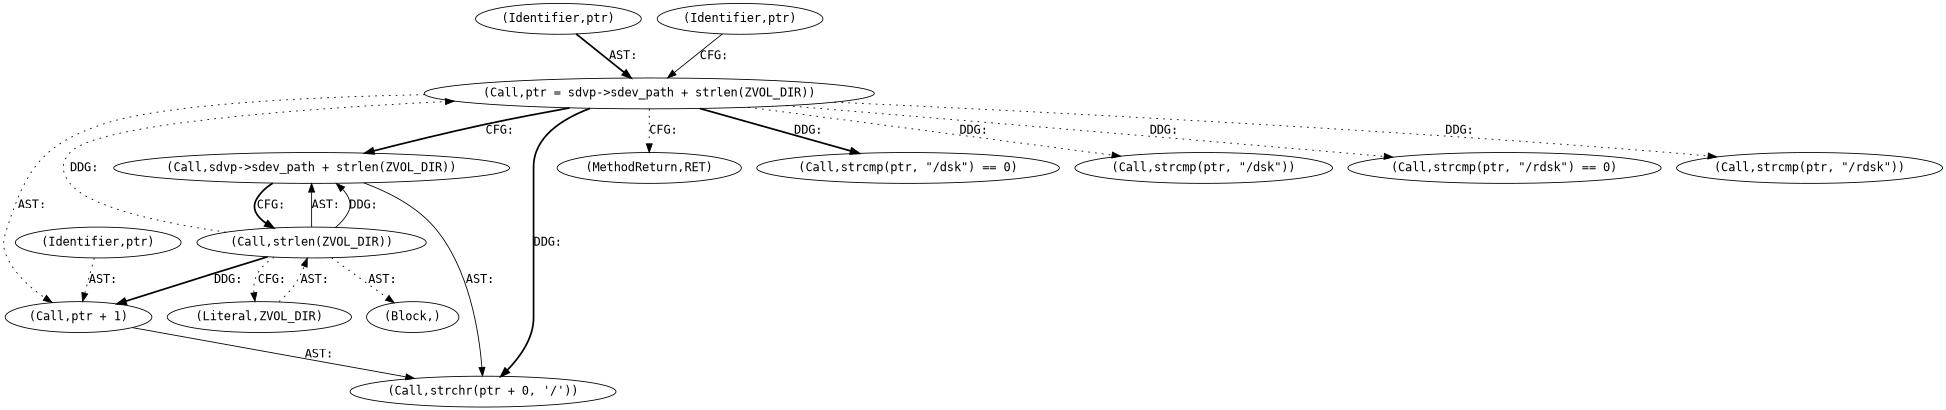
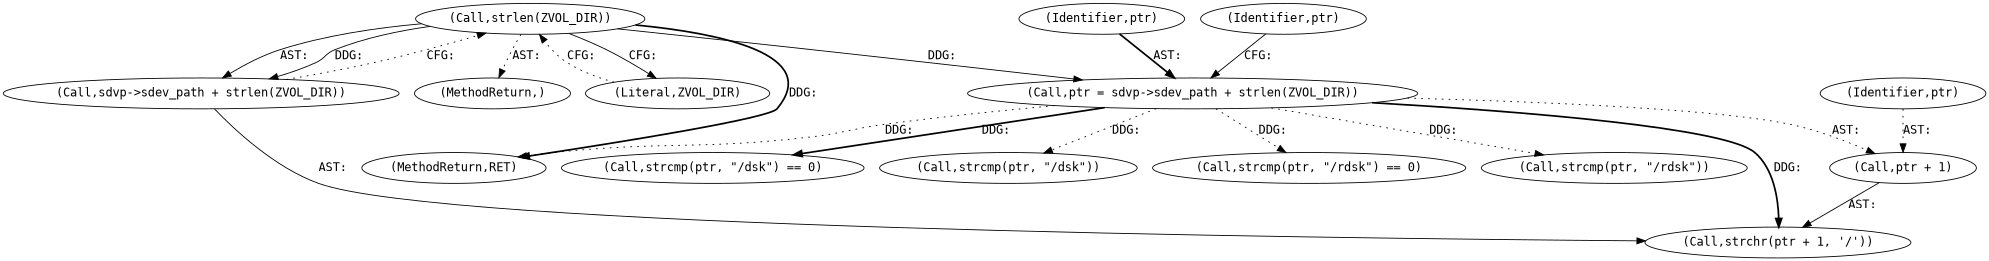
(156, 127) -> (846, 53)
(471, 127) -> none
(667, 131) -> (903, 131)
(255, 202) -> (383, 61)
(259, 272) -> (610, 51)
(196, 279) -> (752, 117)
(318, 280) -> (585, 56)
(413, 317) -> (493, 93)
(483, 392) -> (1778, 243)
